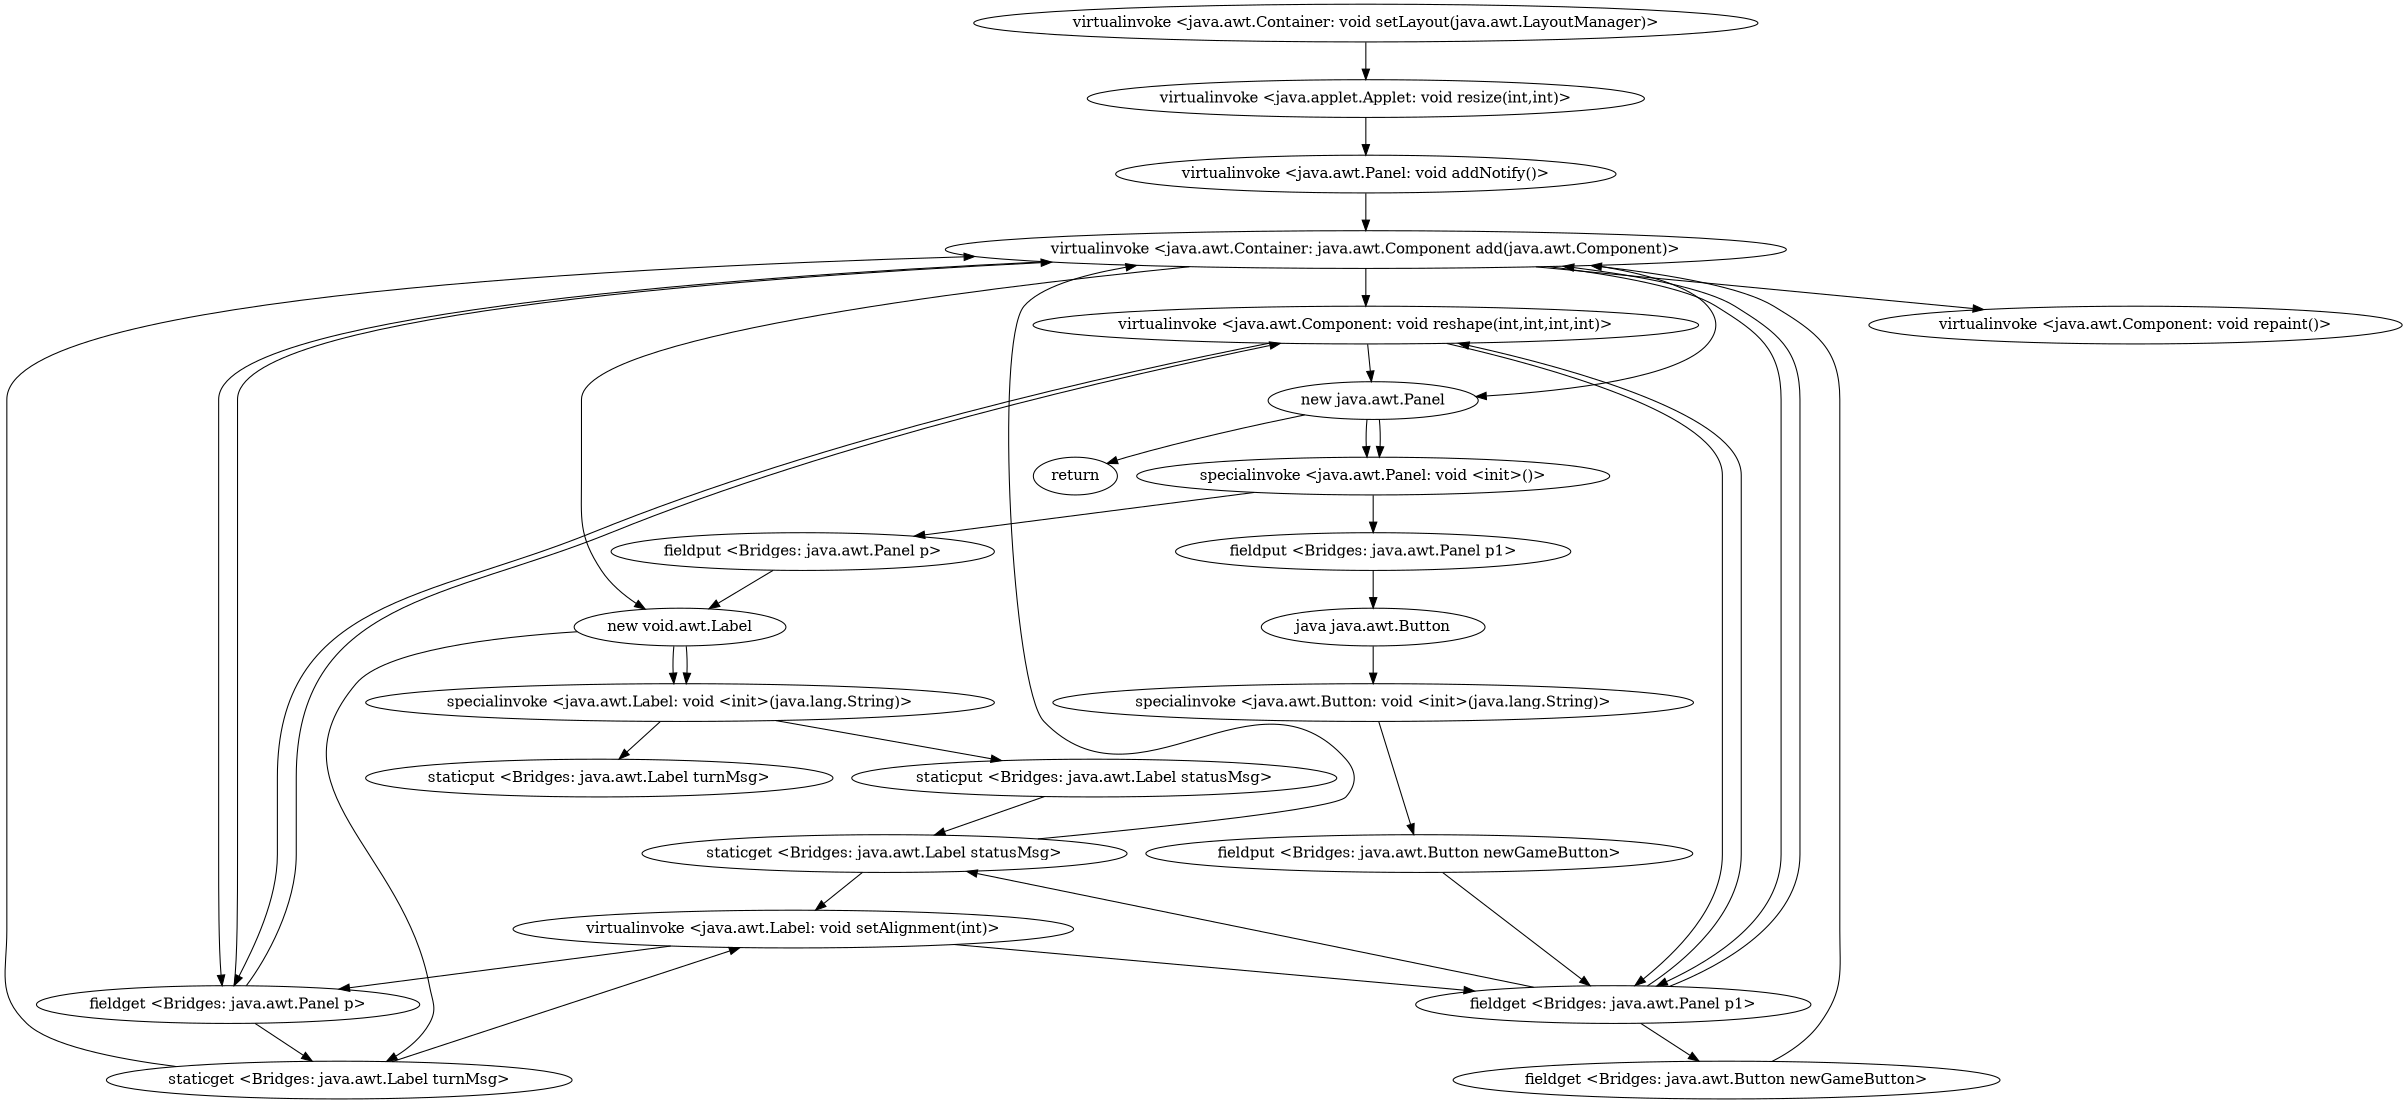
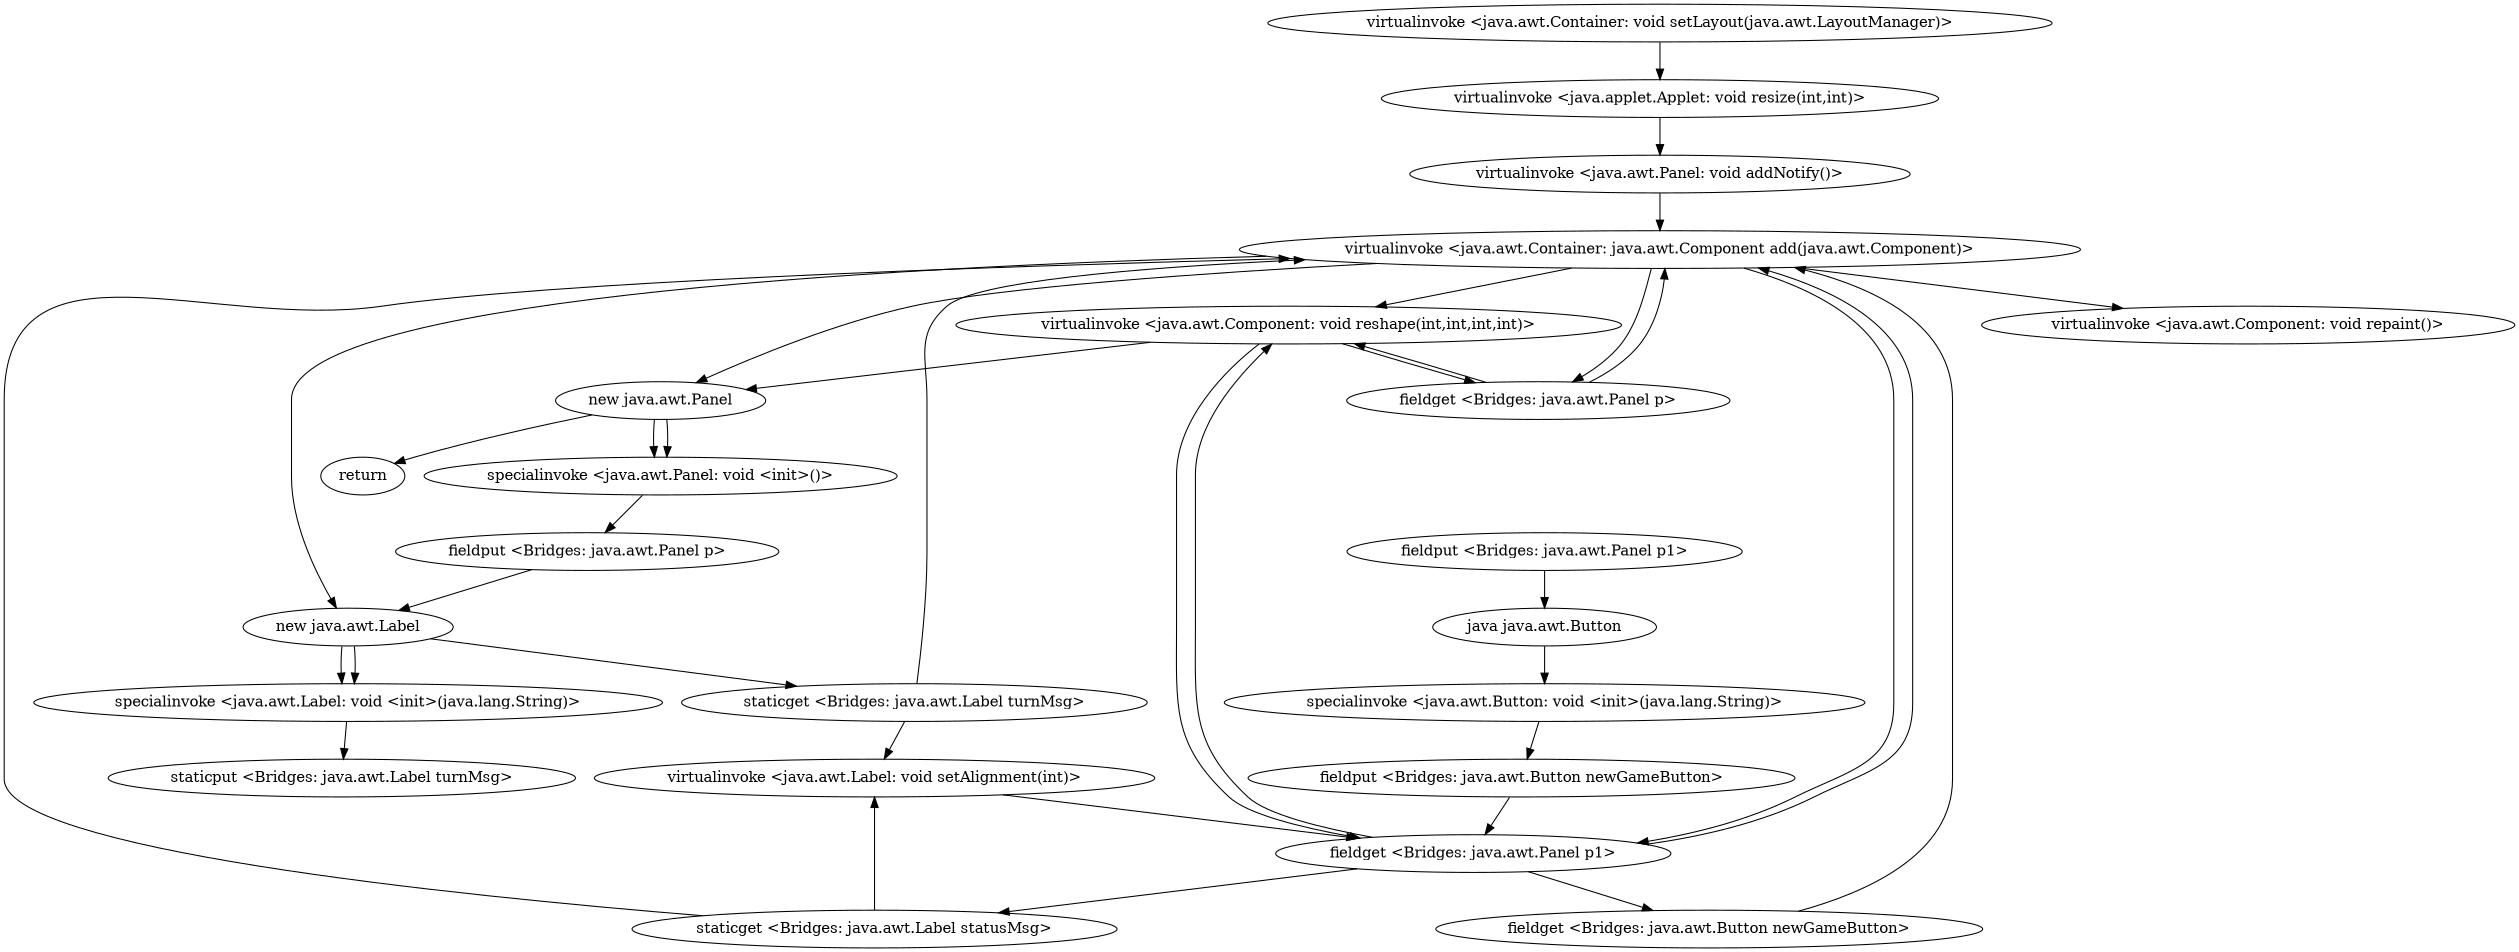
(1373, 509) -> none
(680, 627) -> (348, 627)
(1094, 778) -> none
(510, 967) -> none
(279, 1039) -> none
